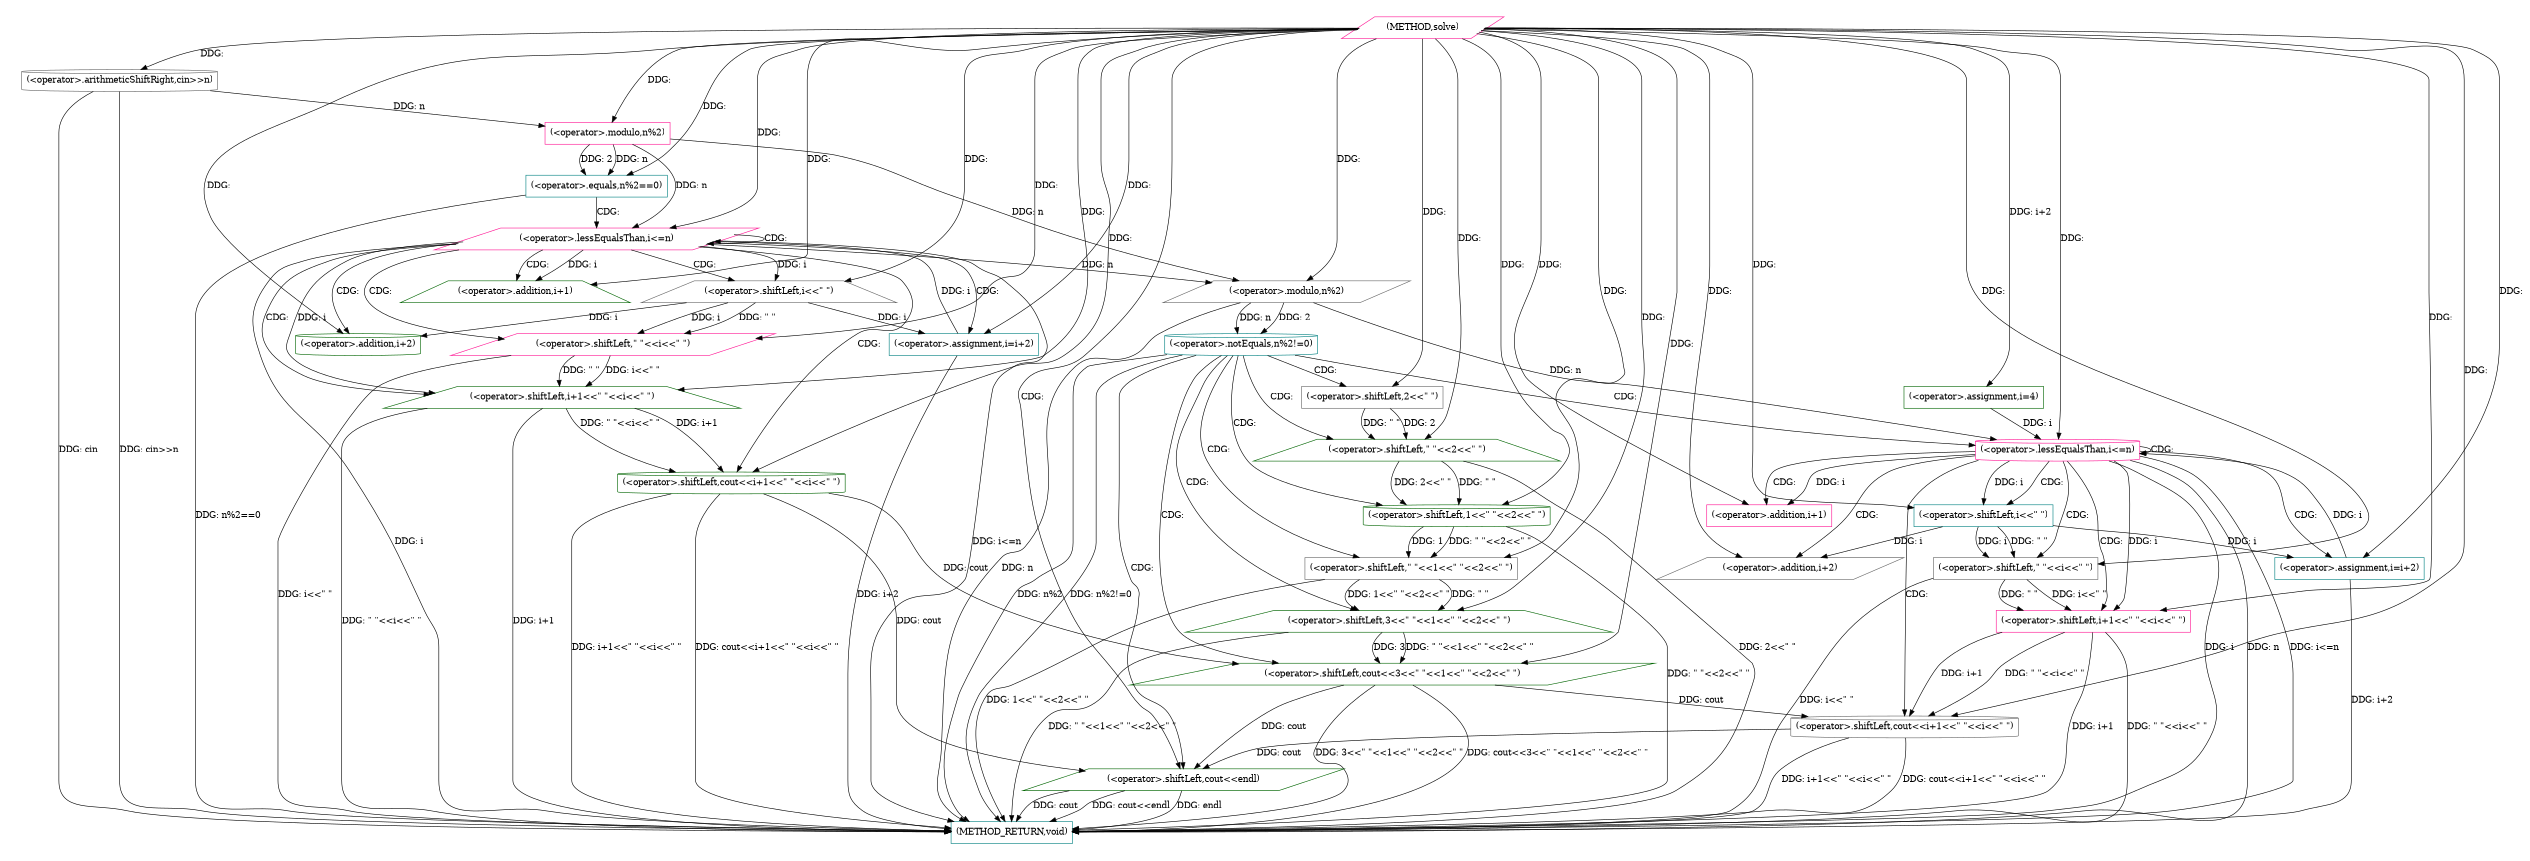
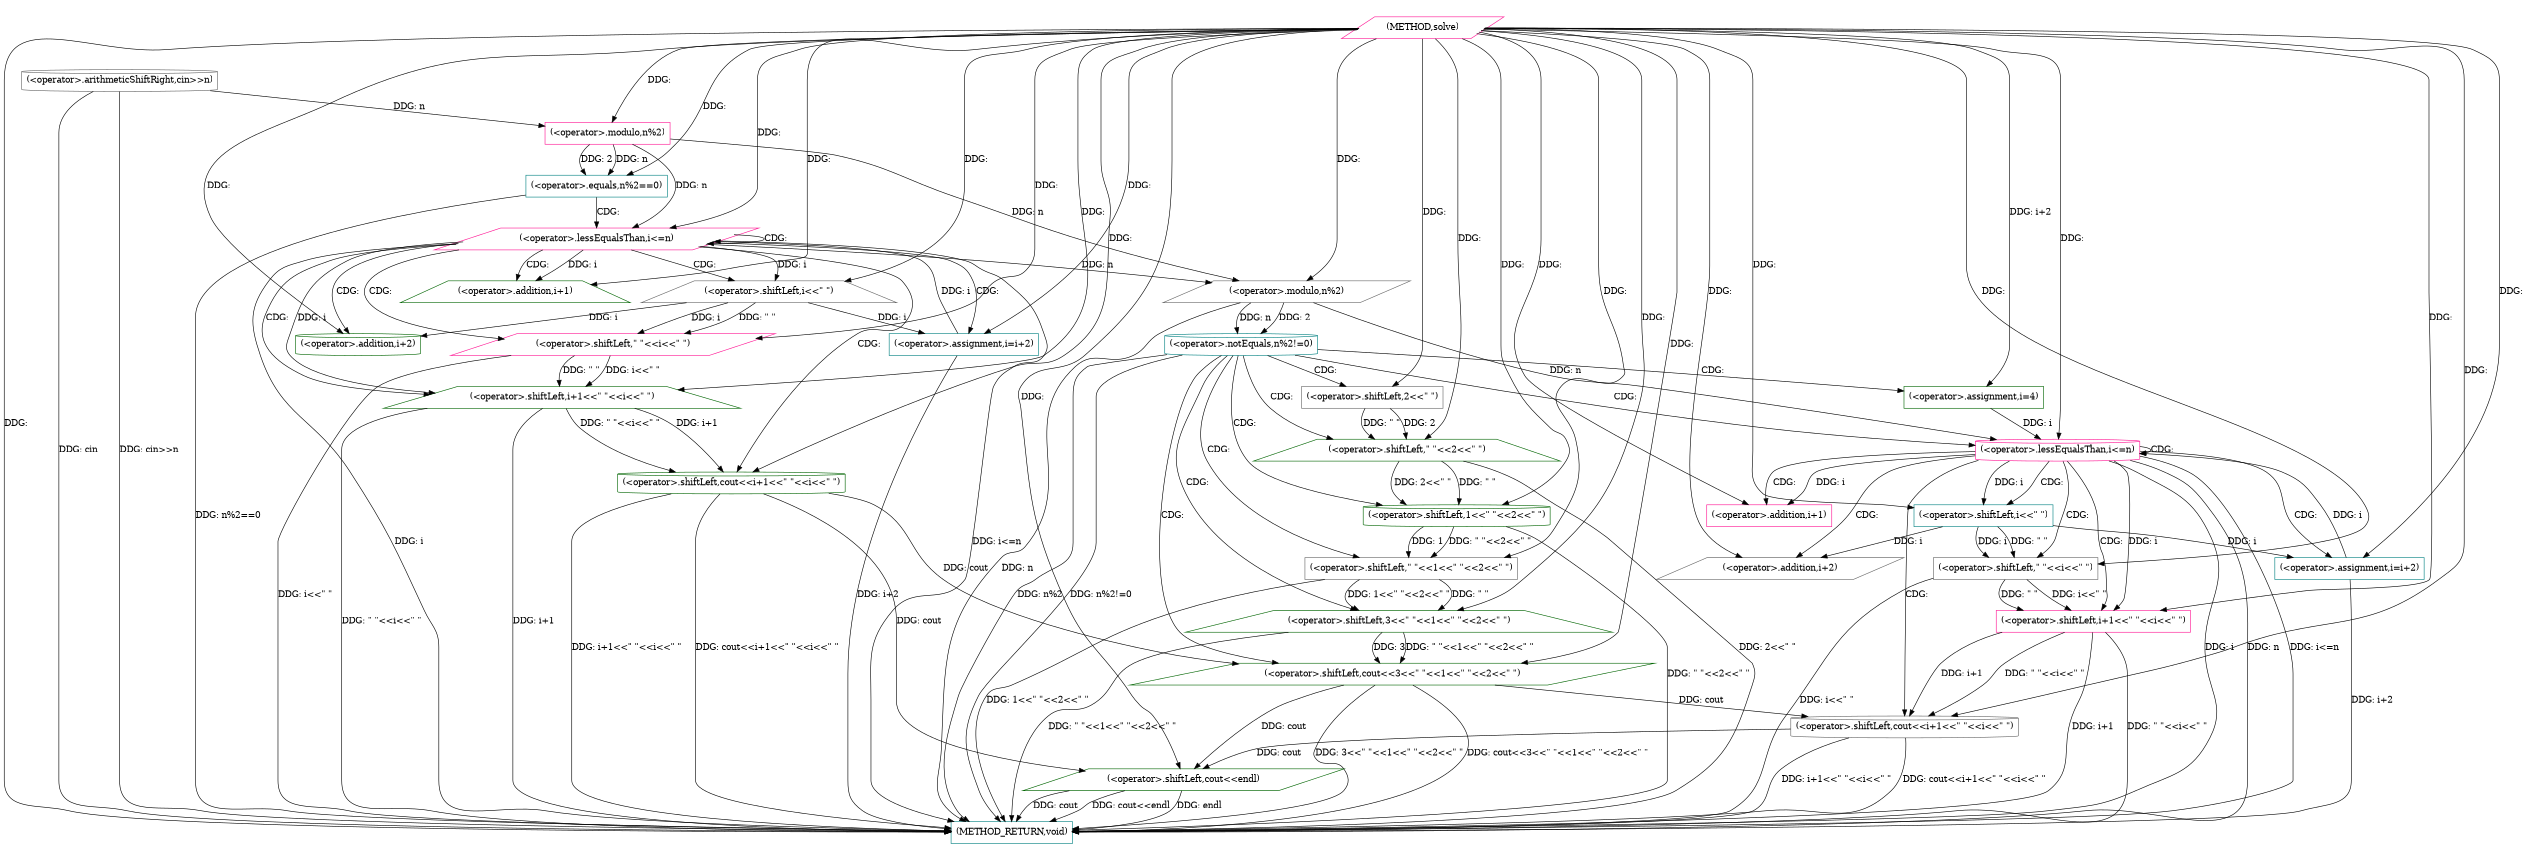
(751, 30) -> (4, 218)
(1034, 397) -> (1034, 397)
(1121, 548) -> (1608, 368)
